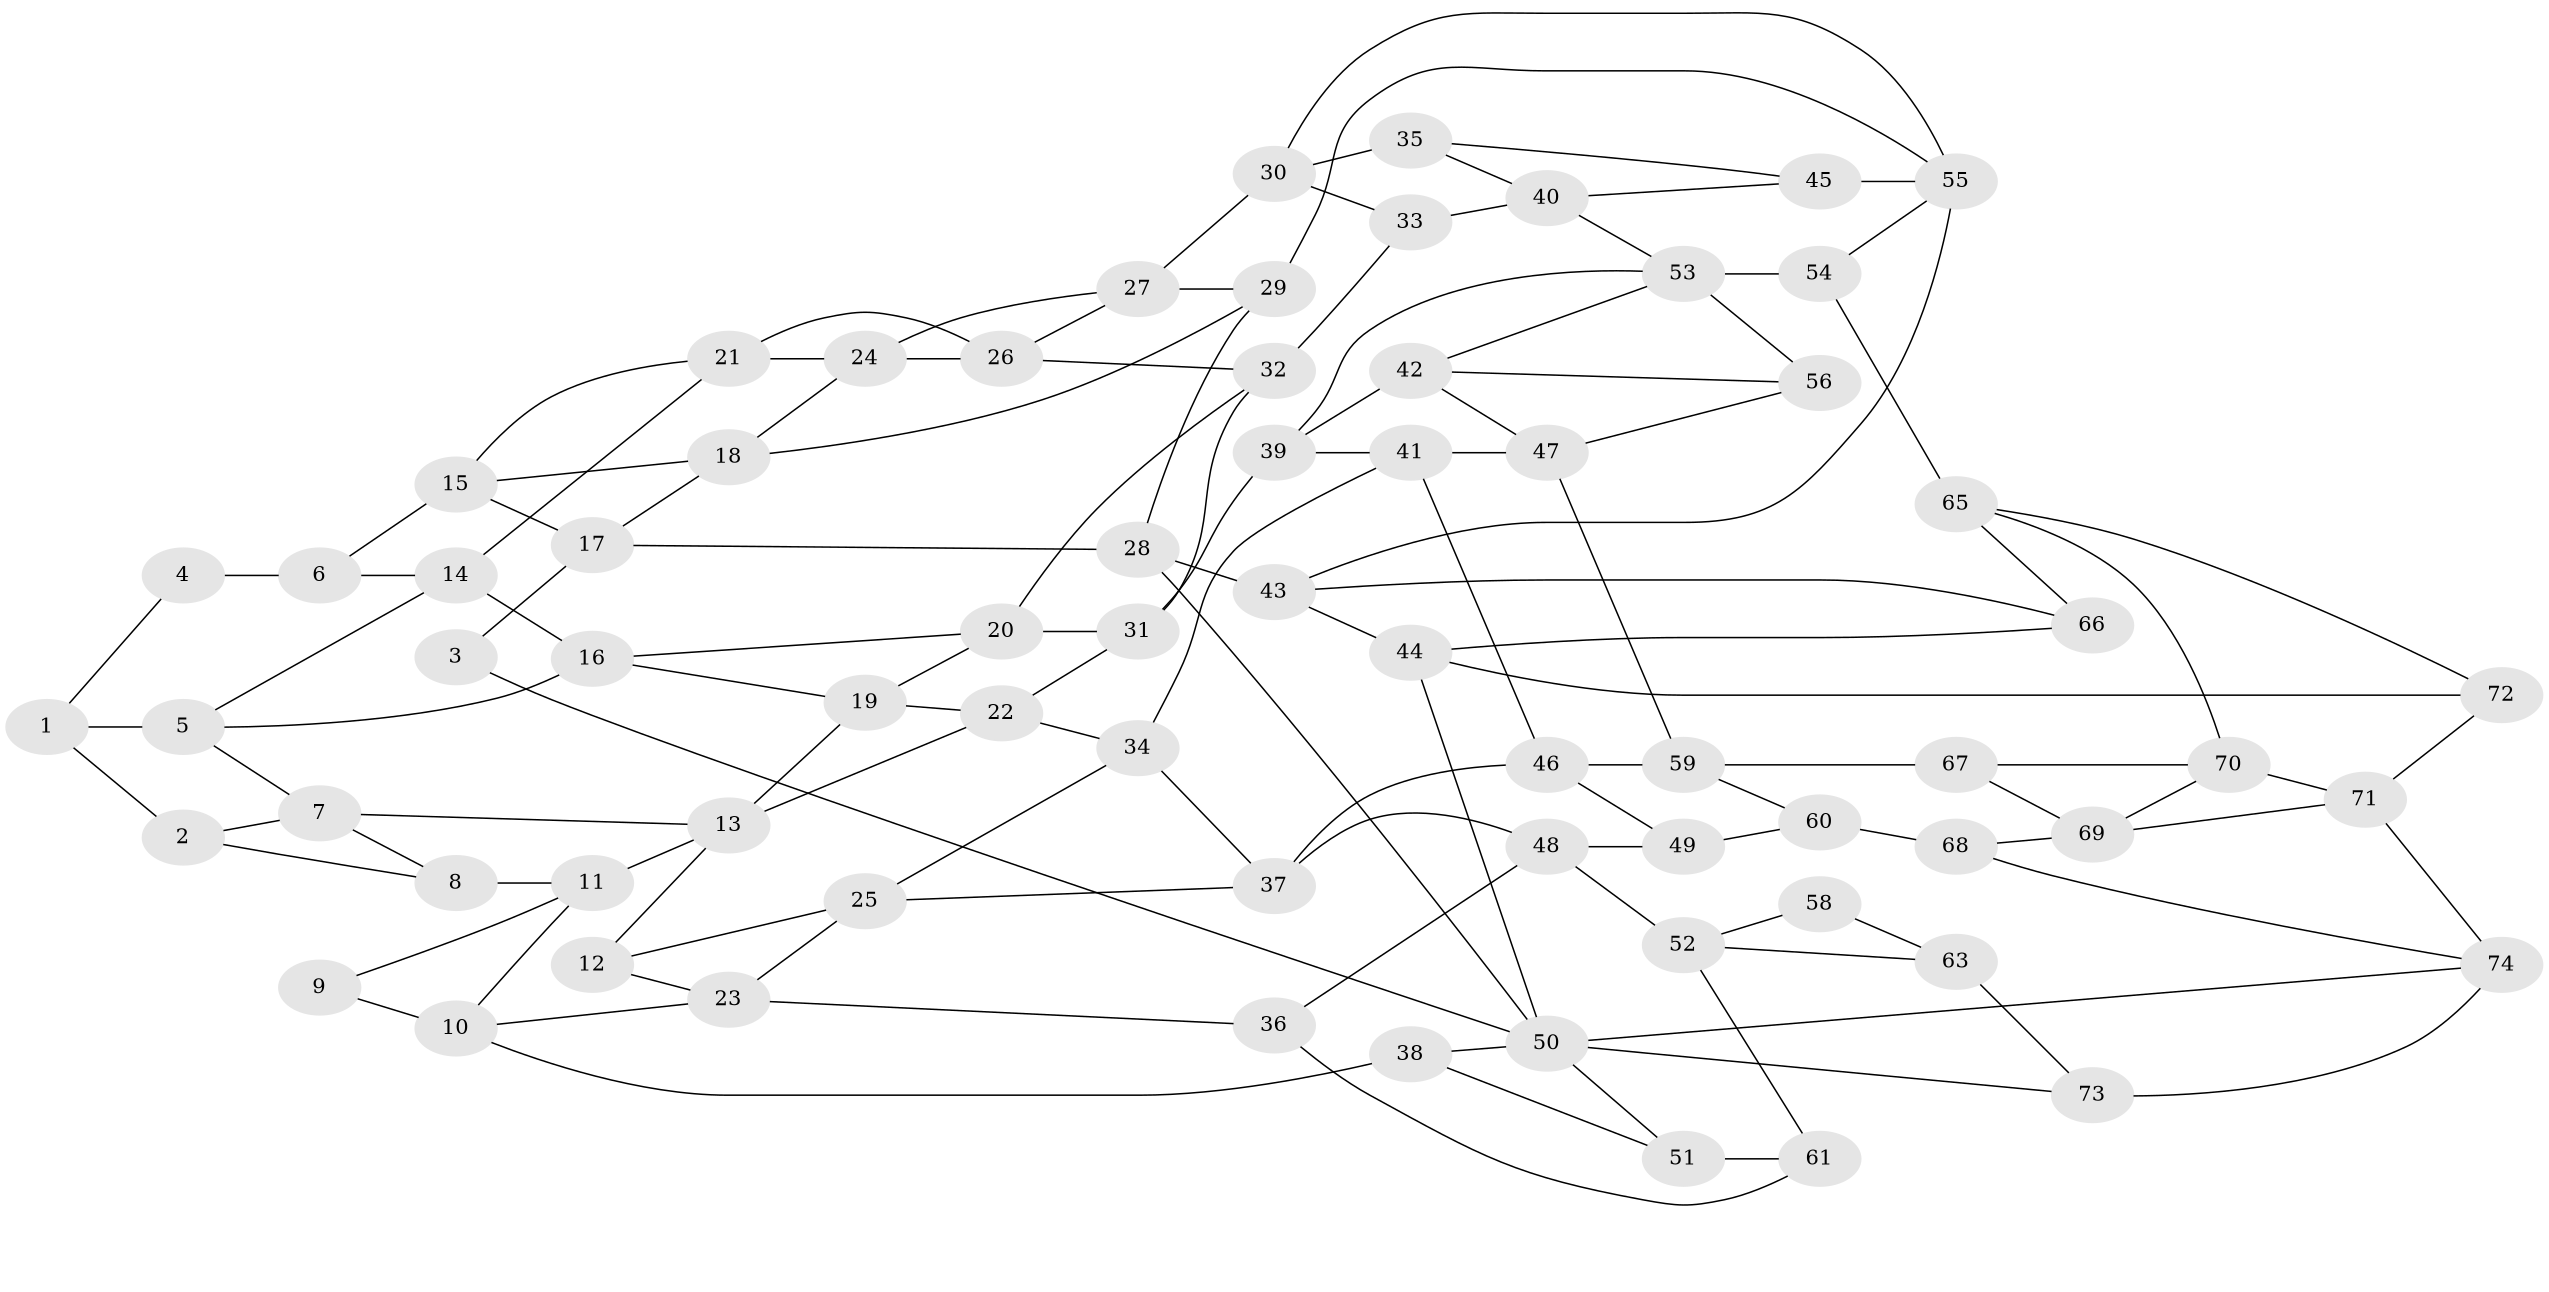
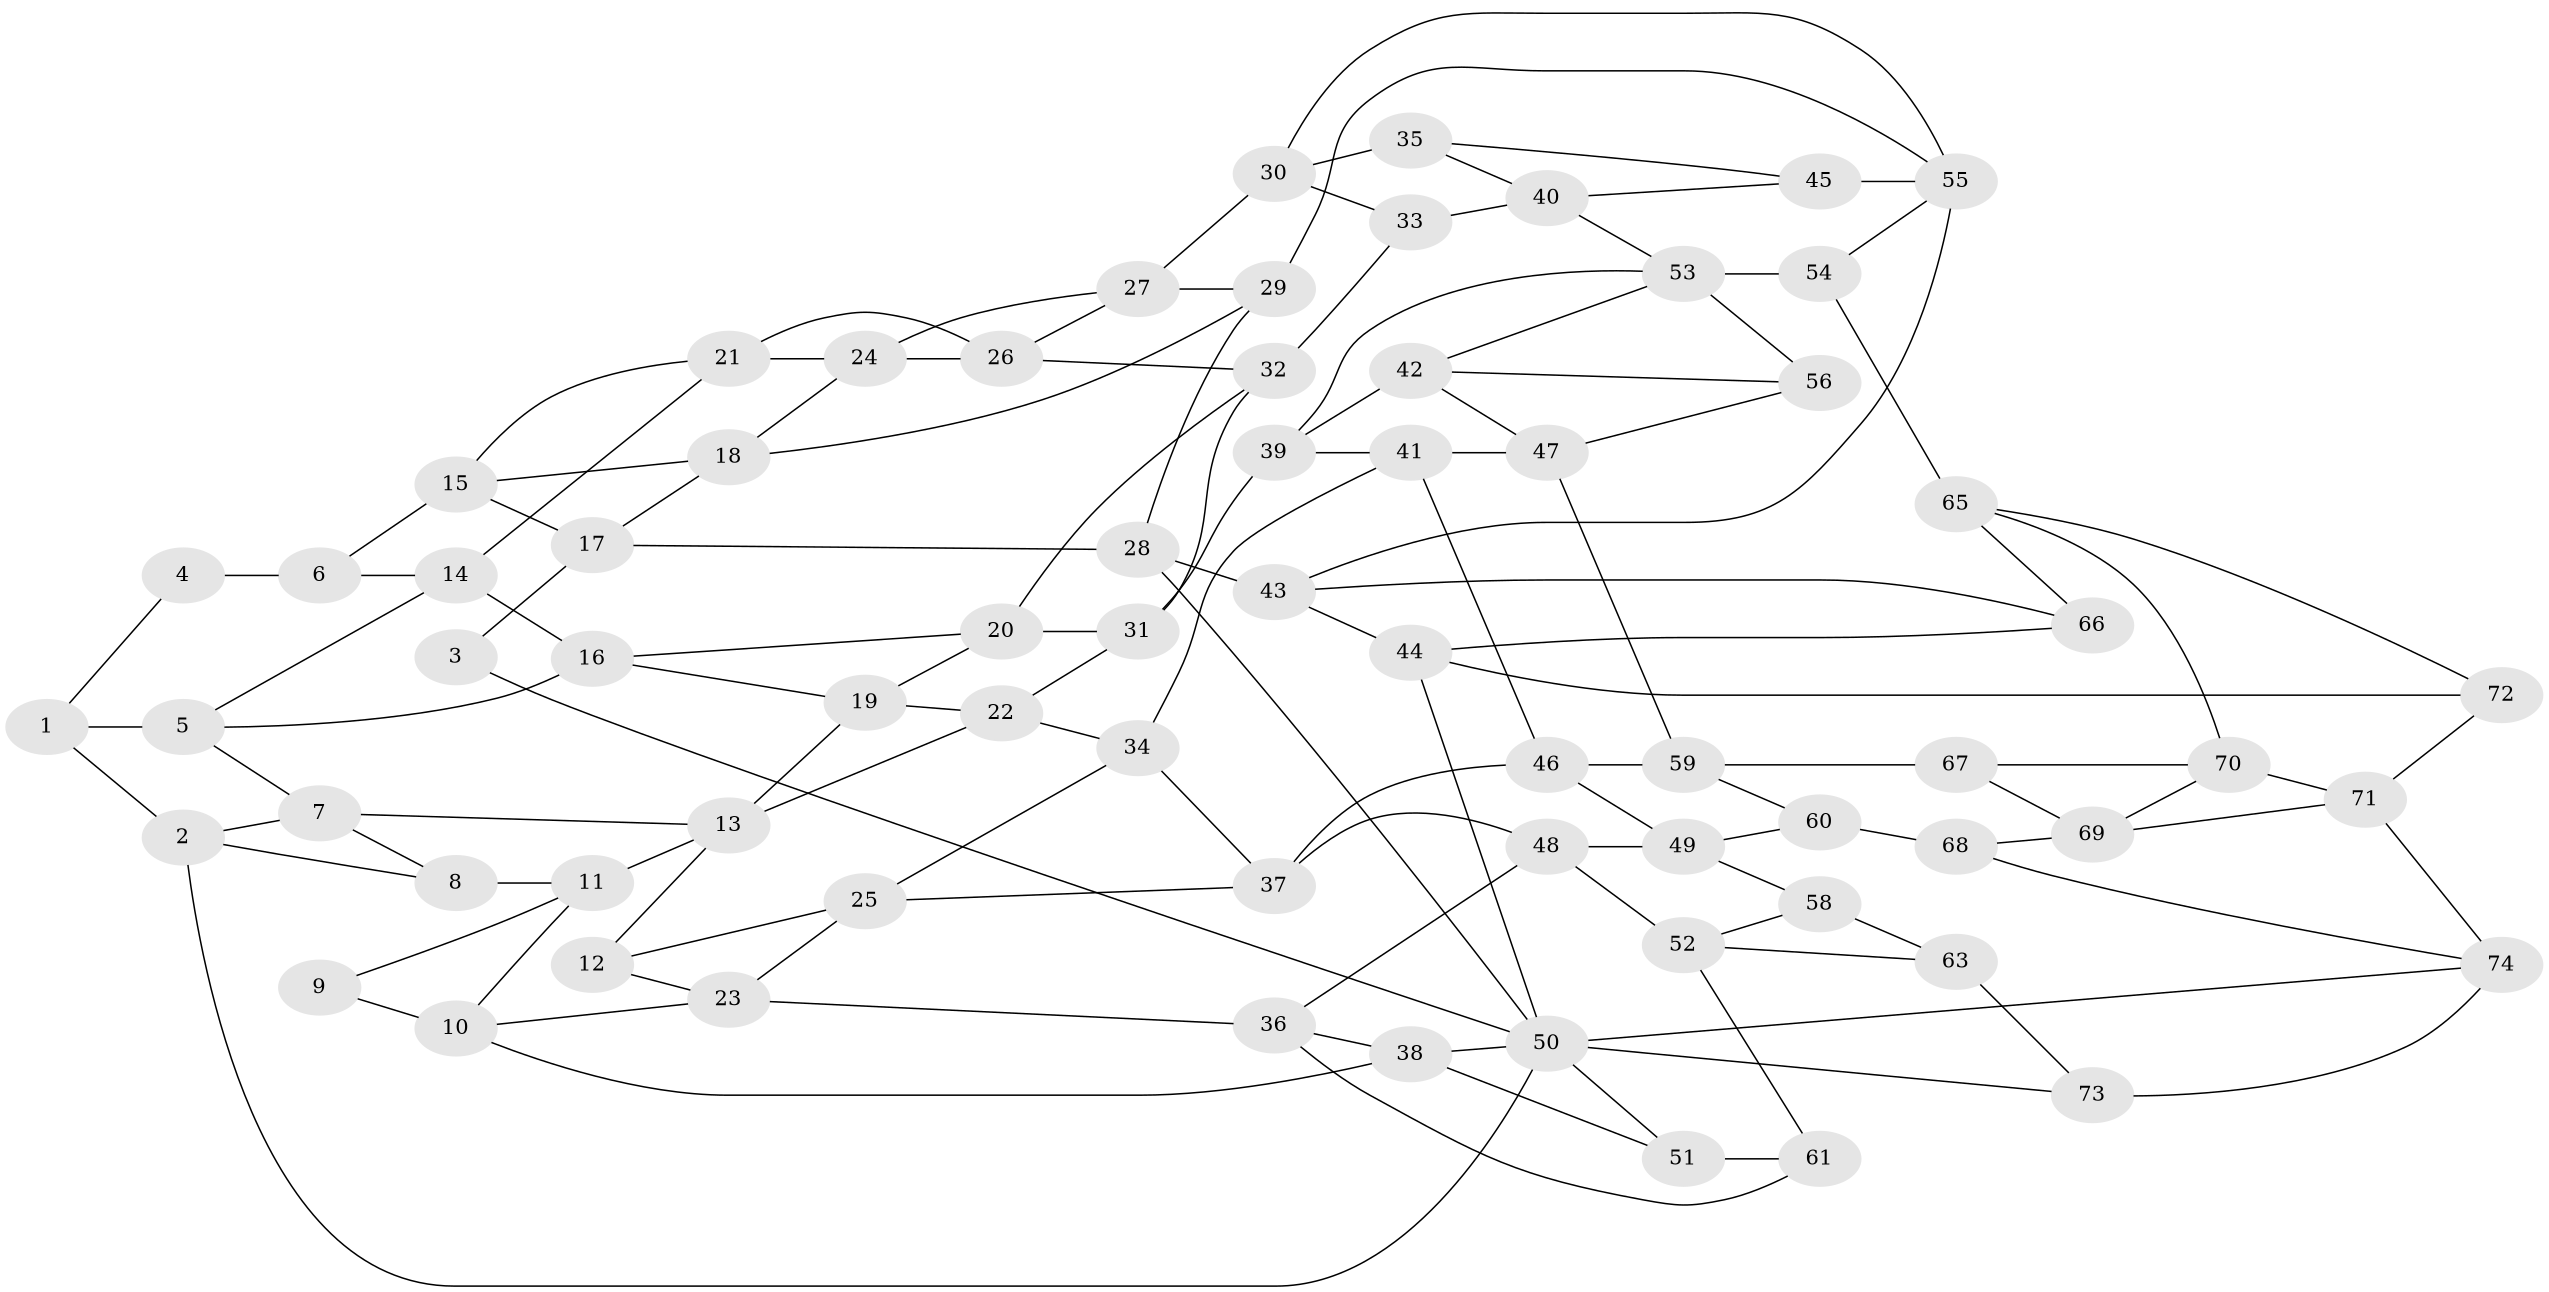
none -> (1752, 875)
none -> (1342, 1040)
none -> (771, 1286)
